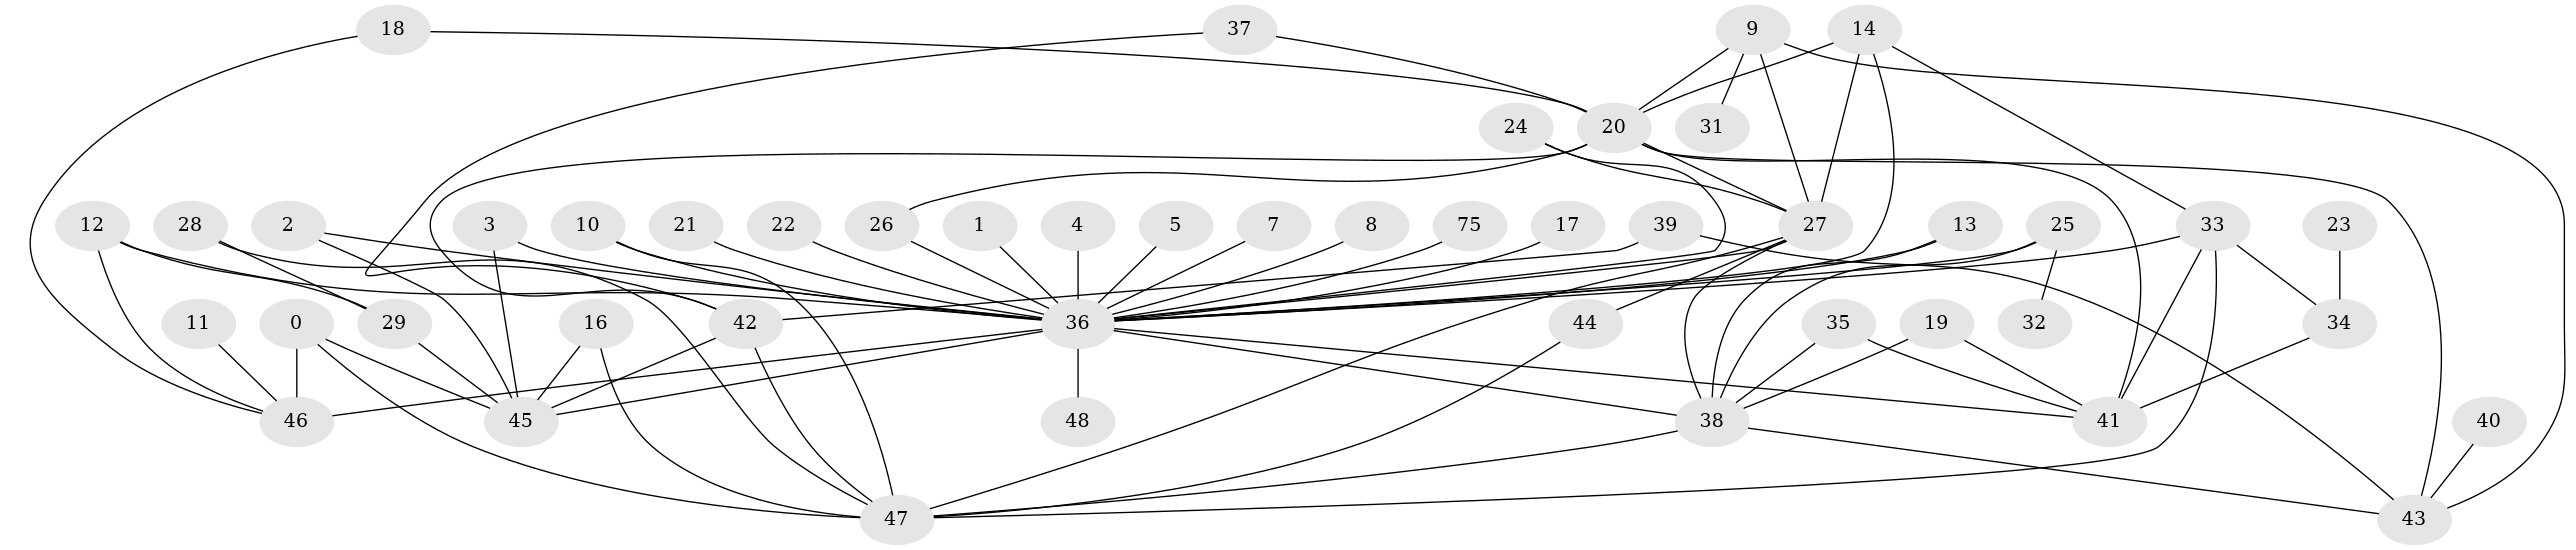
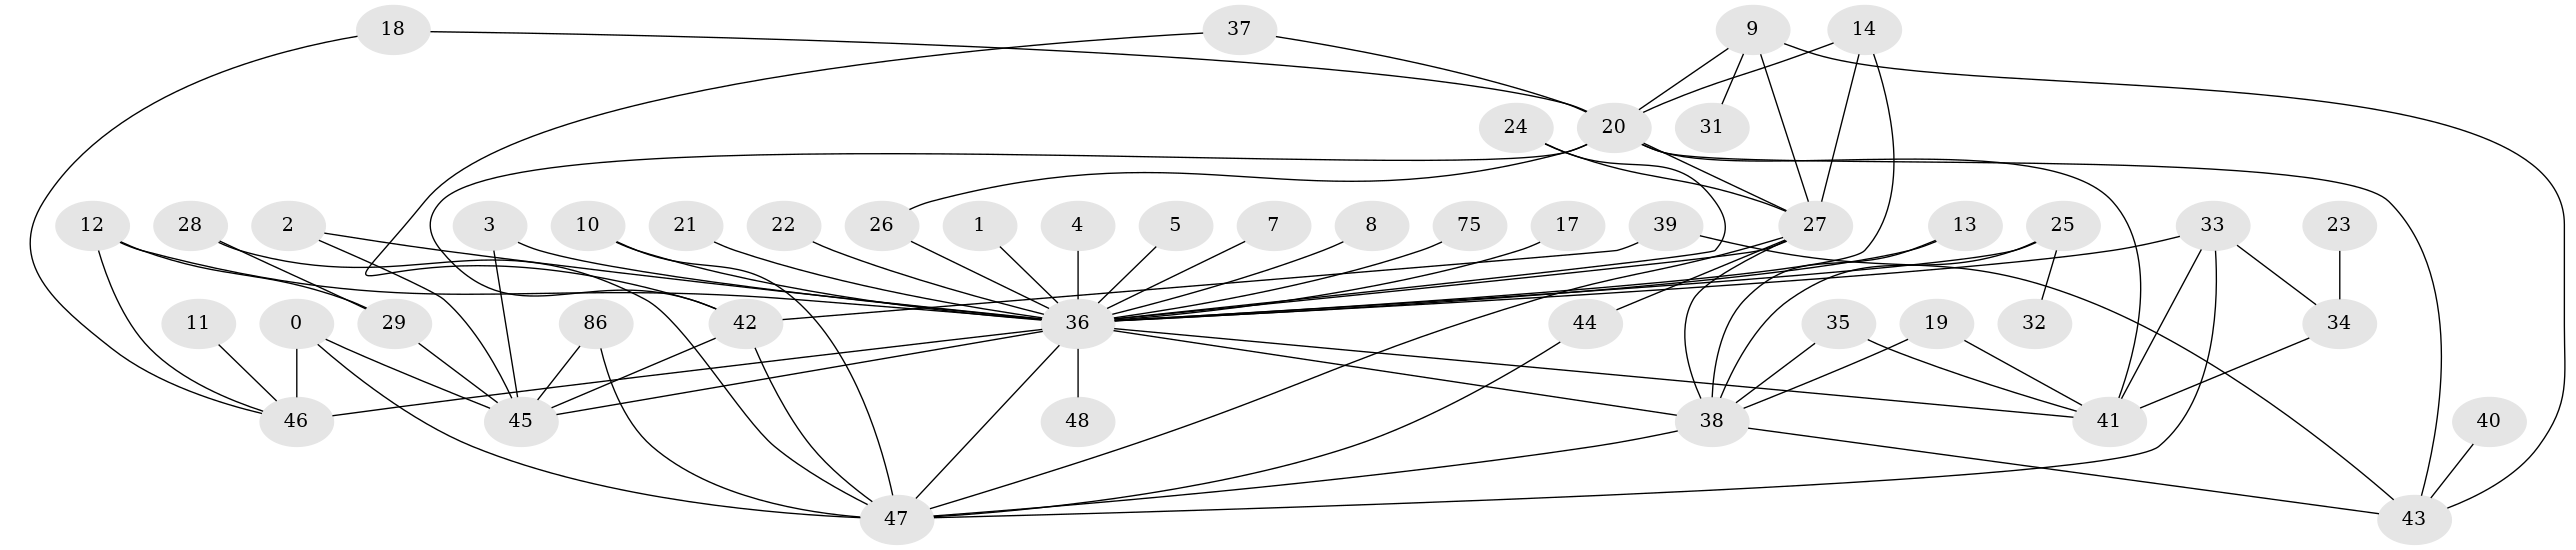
(2039, 128) -> none
(596, 324) -> (596, 324)
none -> (988, 422)
